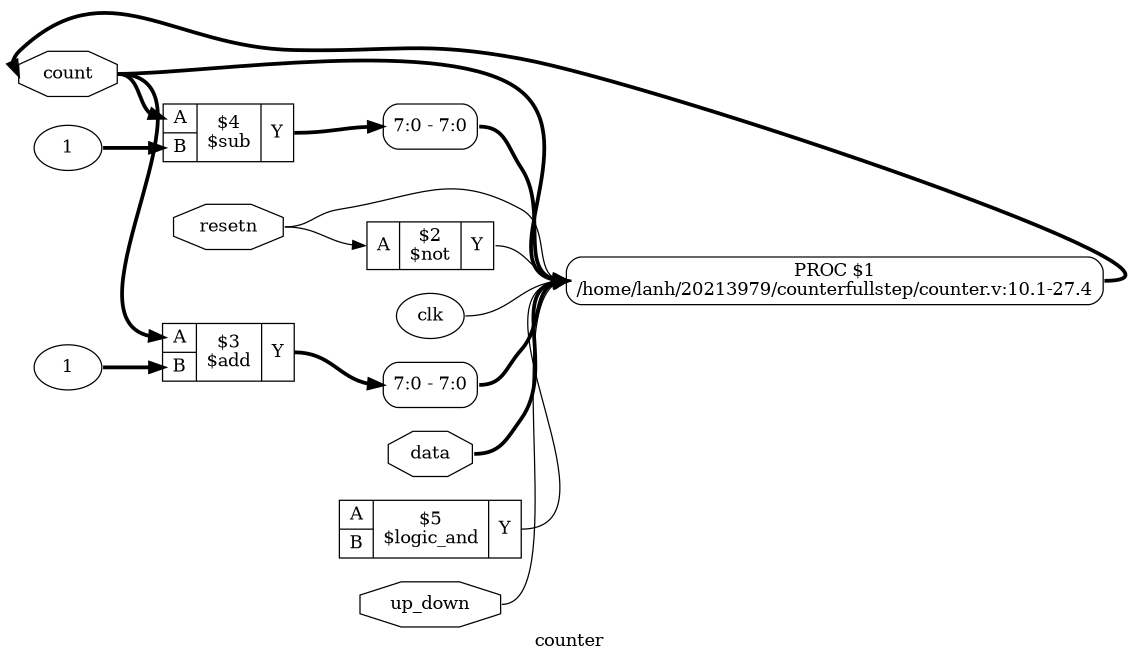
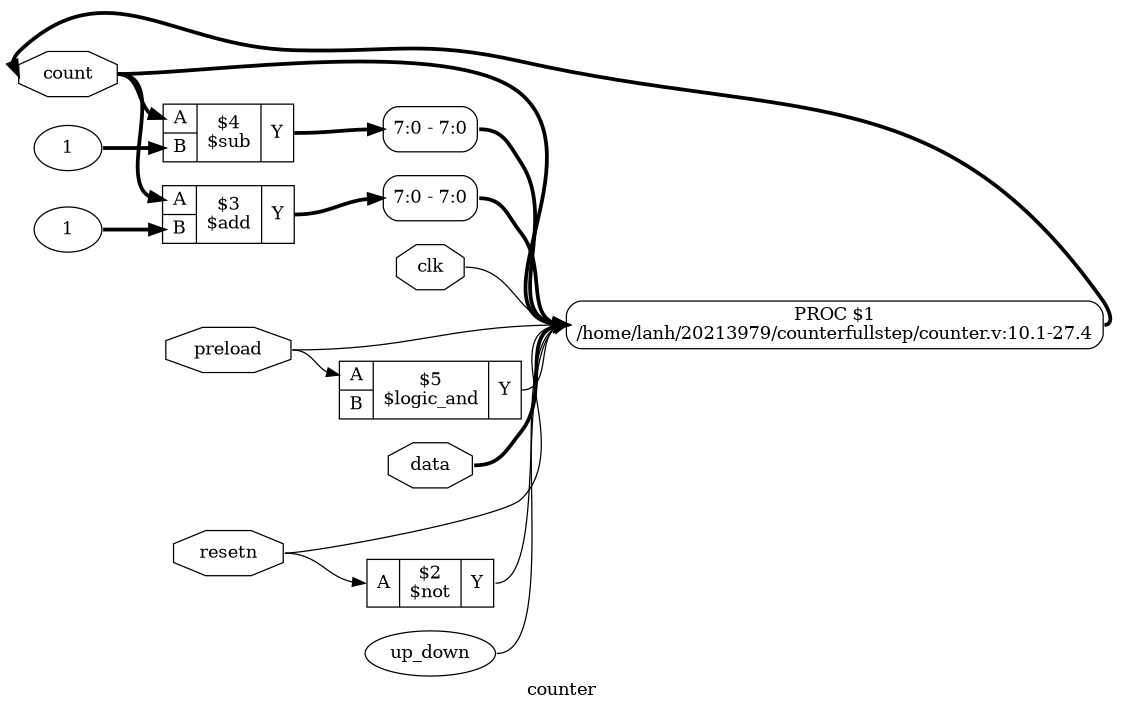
(430, 316) -> (430, 267)
none -> (228, 350)
(430, 604) -> (430, 653)
